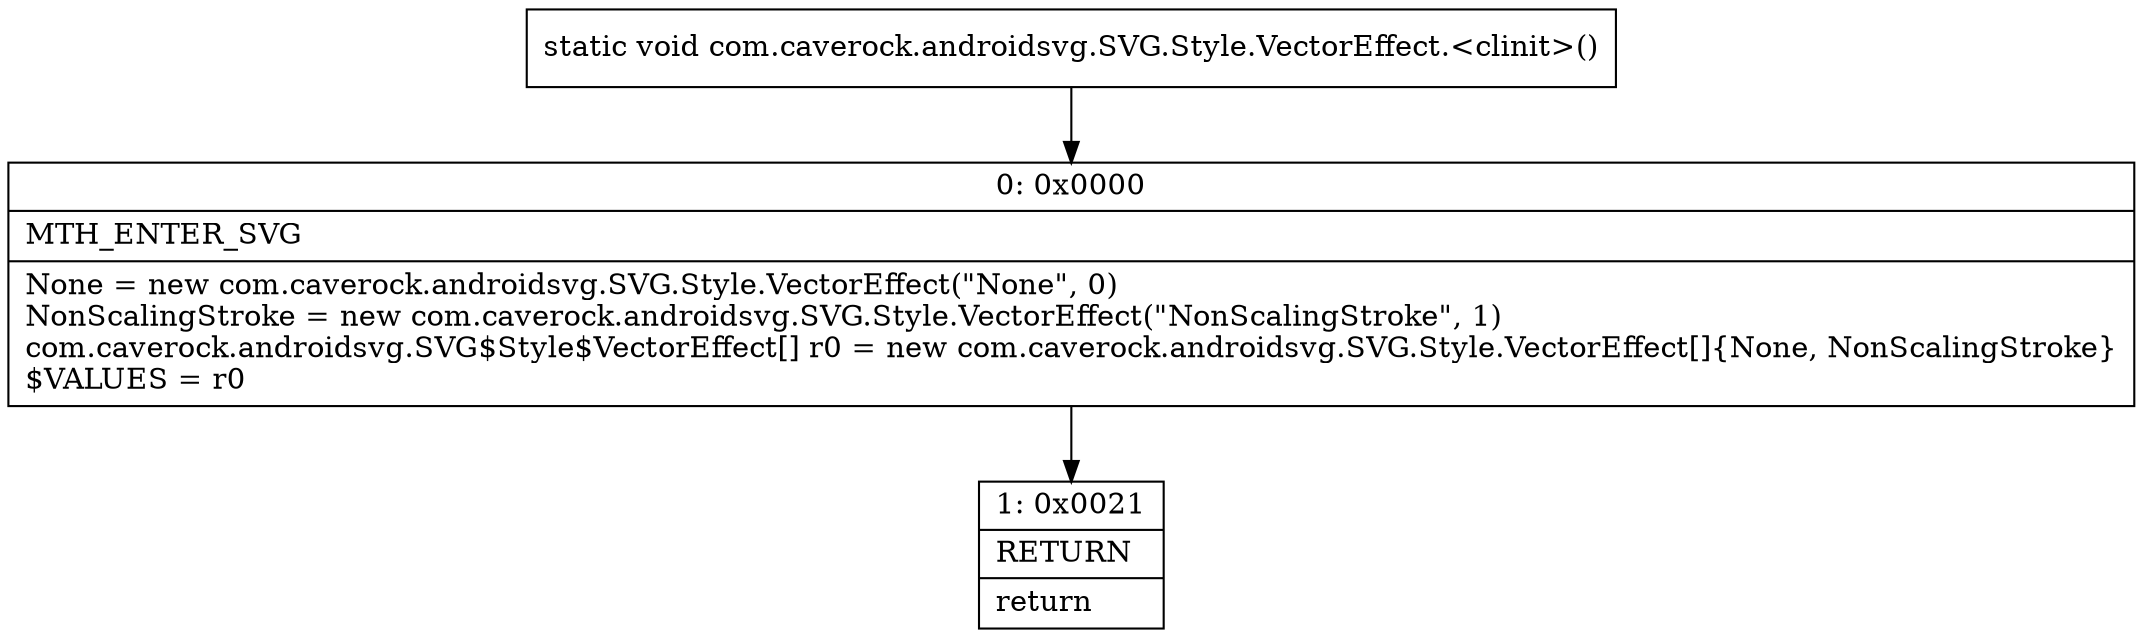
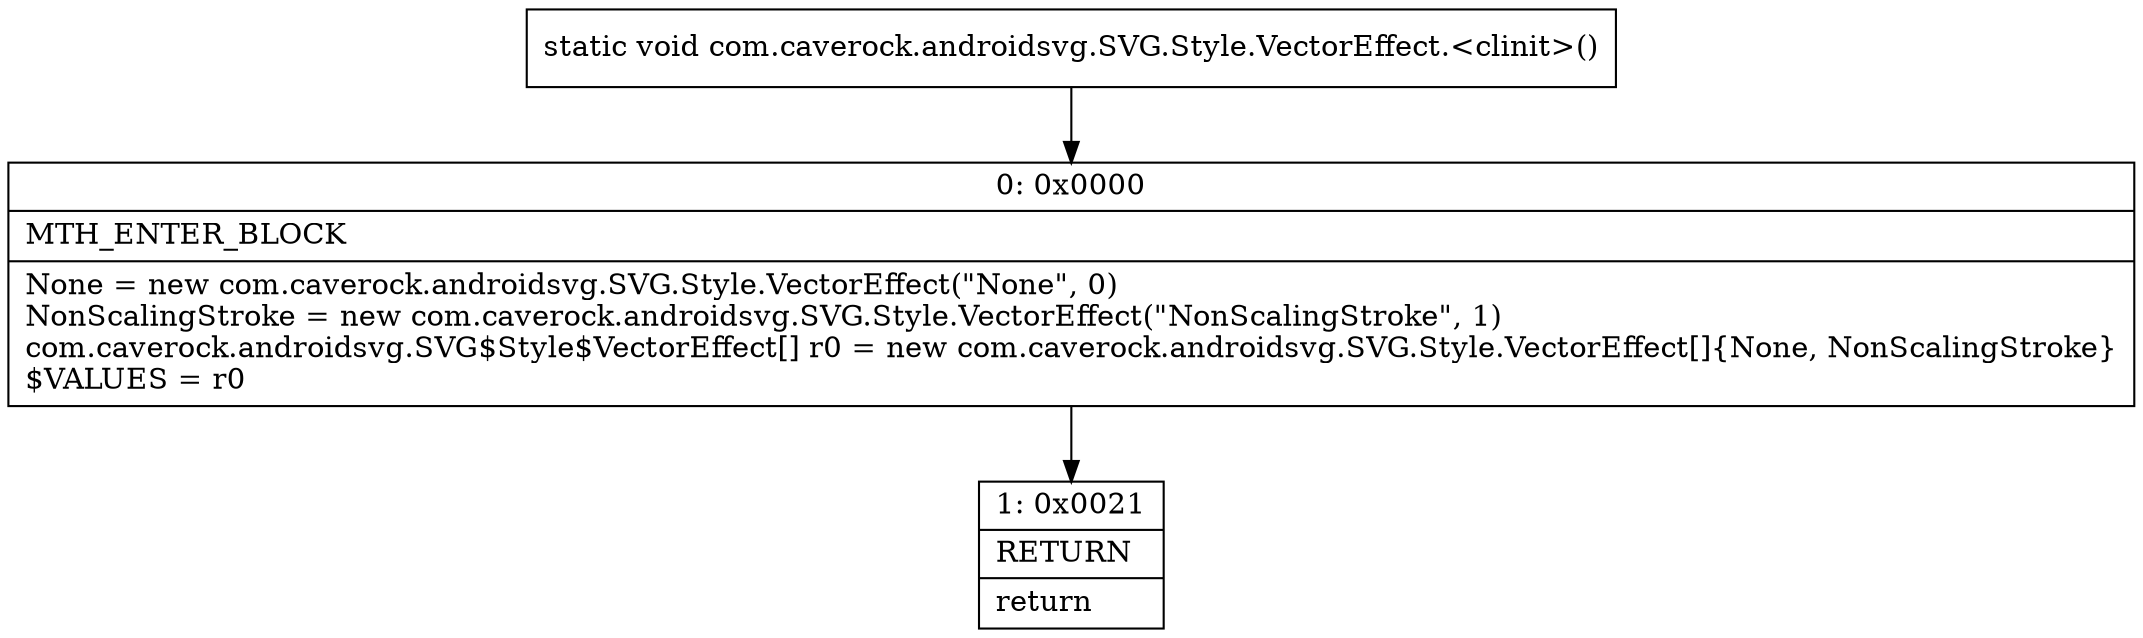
(165, 235) -> (187, 235)
